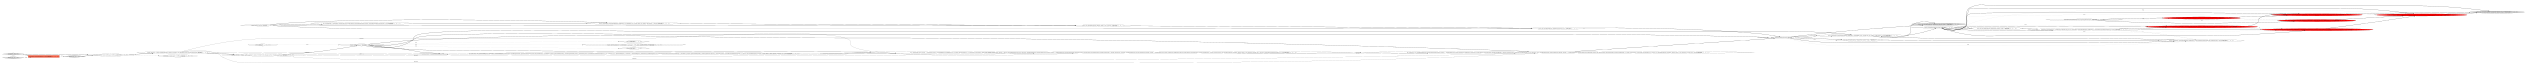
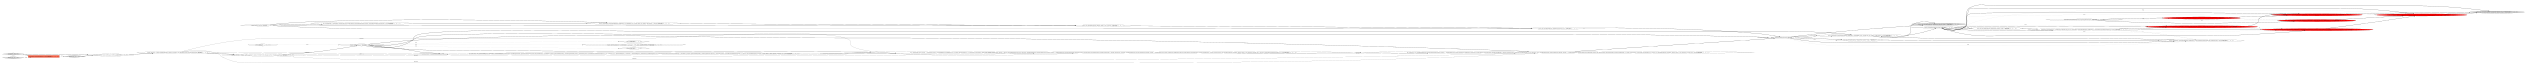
(178, 56) -> none
